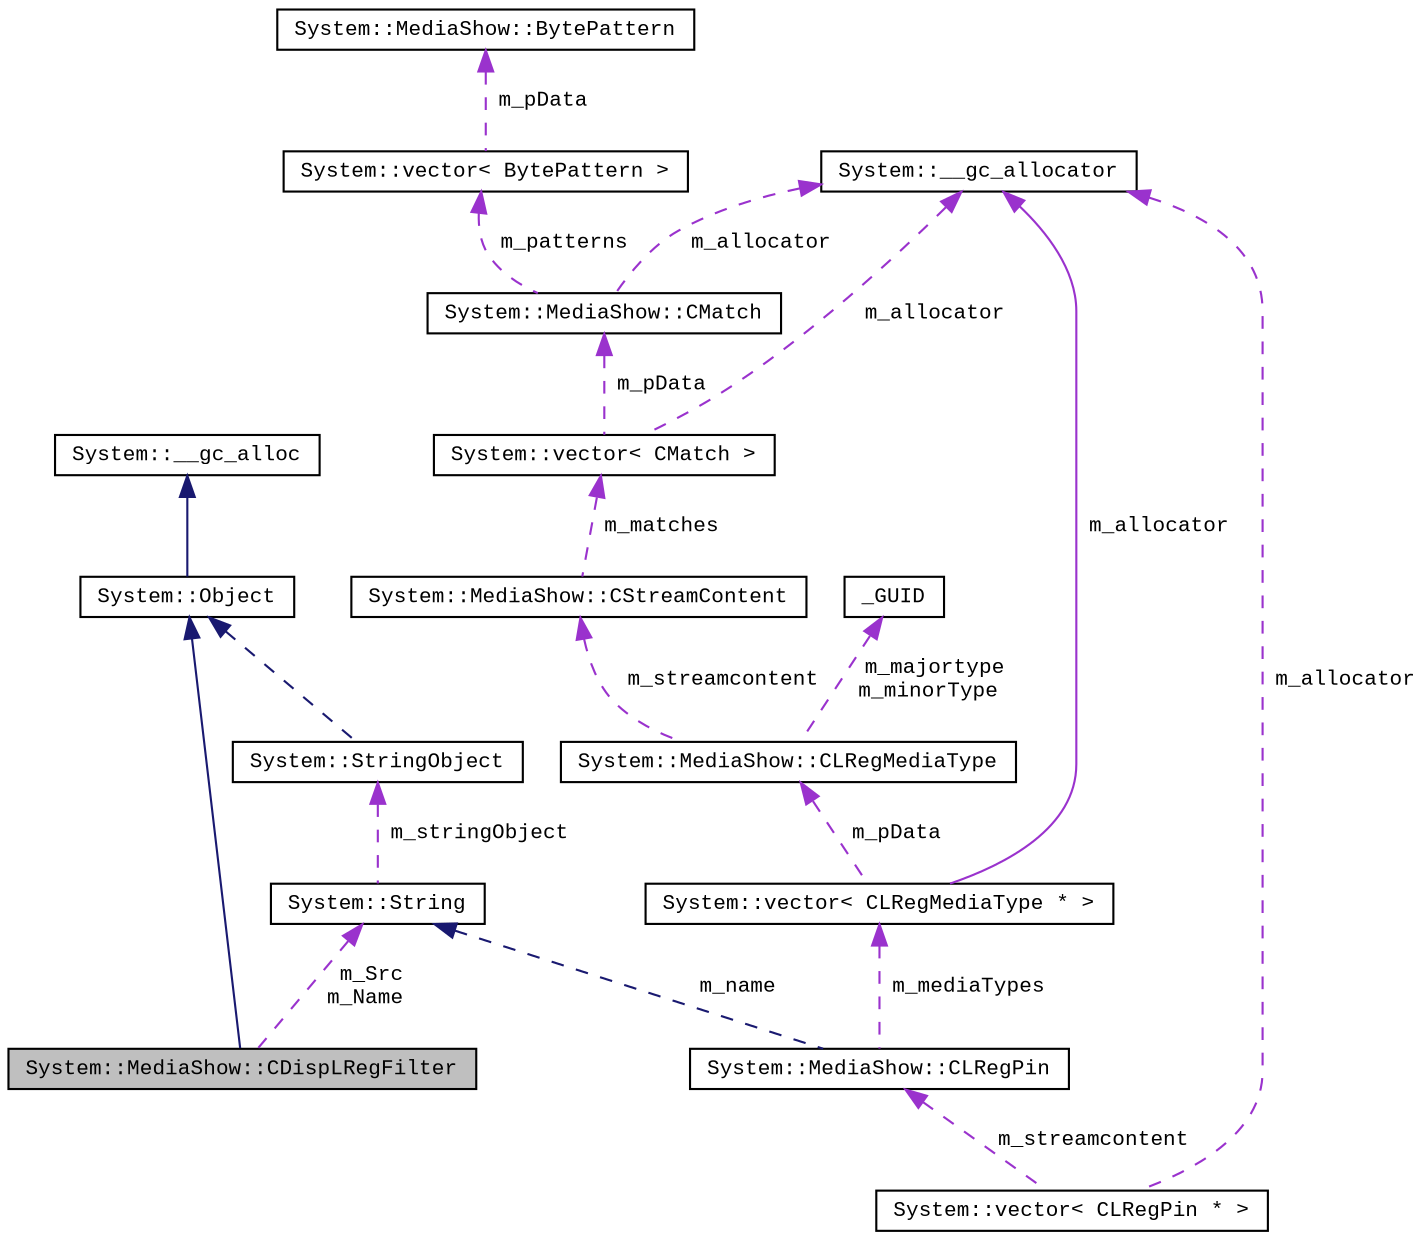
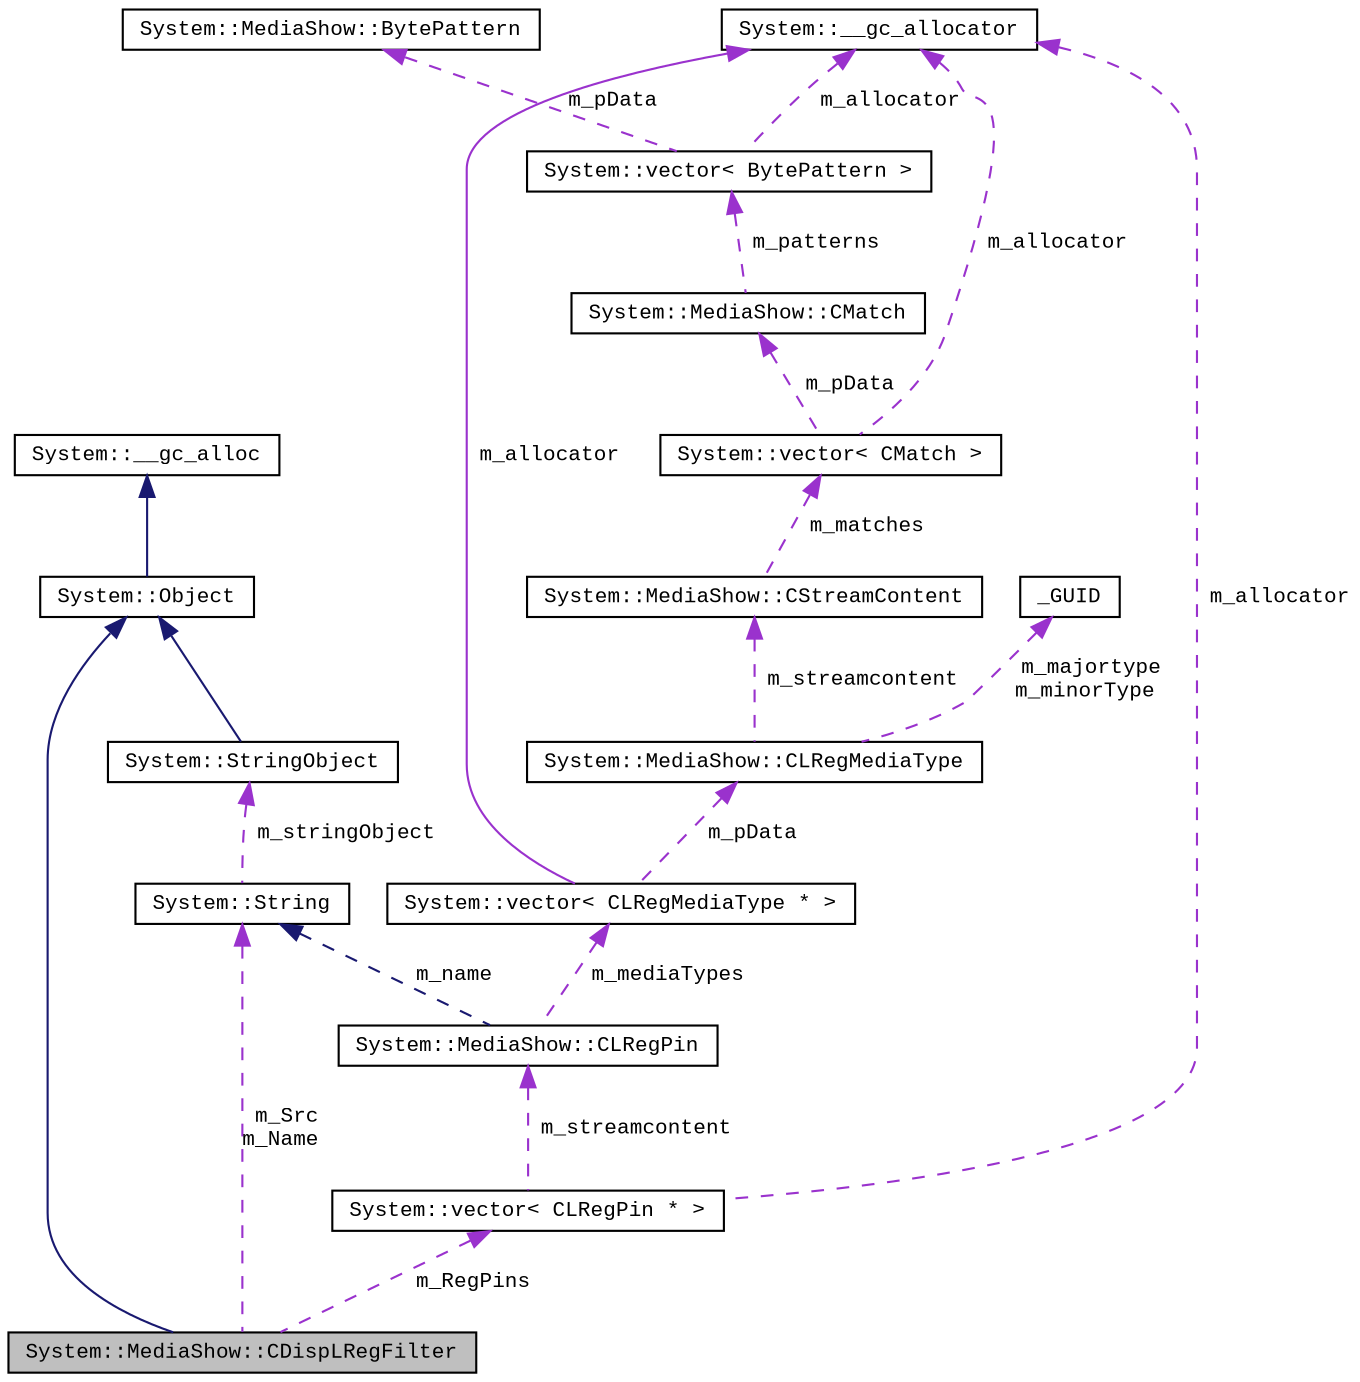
(697, 221) -> (790, 105)
(291, 686) -> (206, 689)
none -> (376, 1286)
